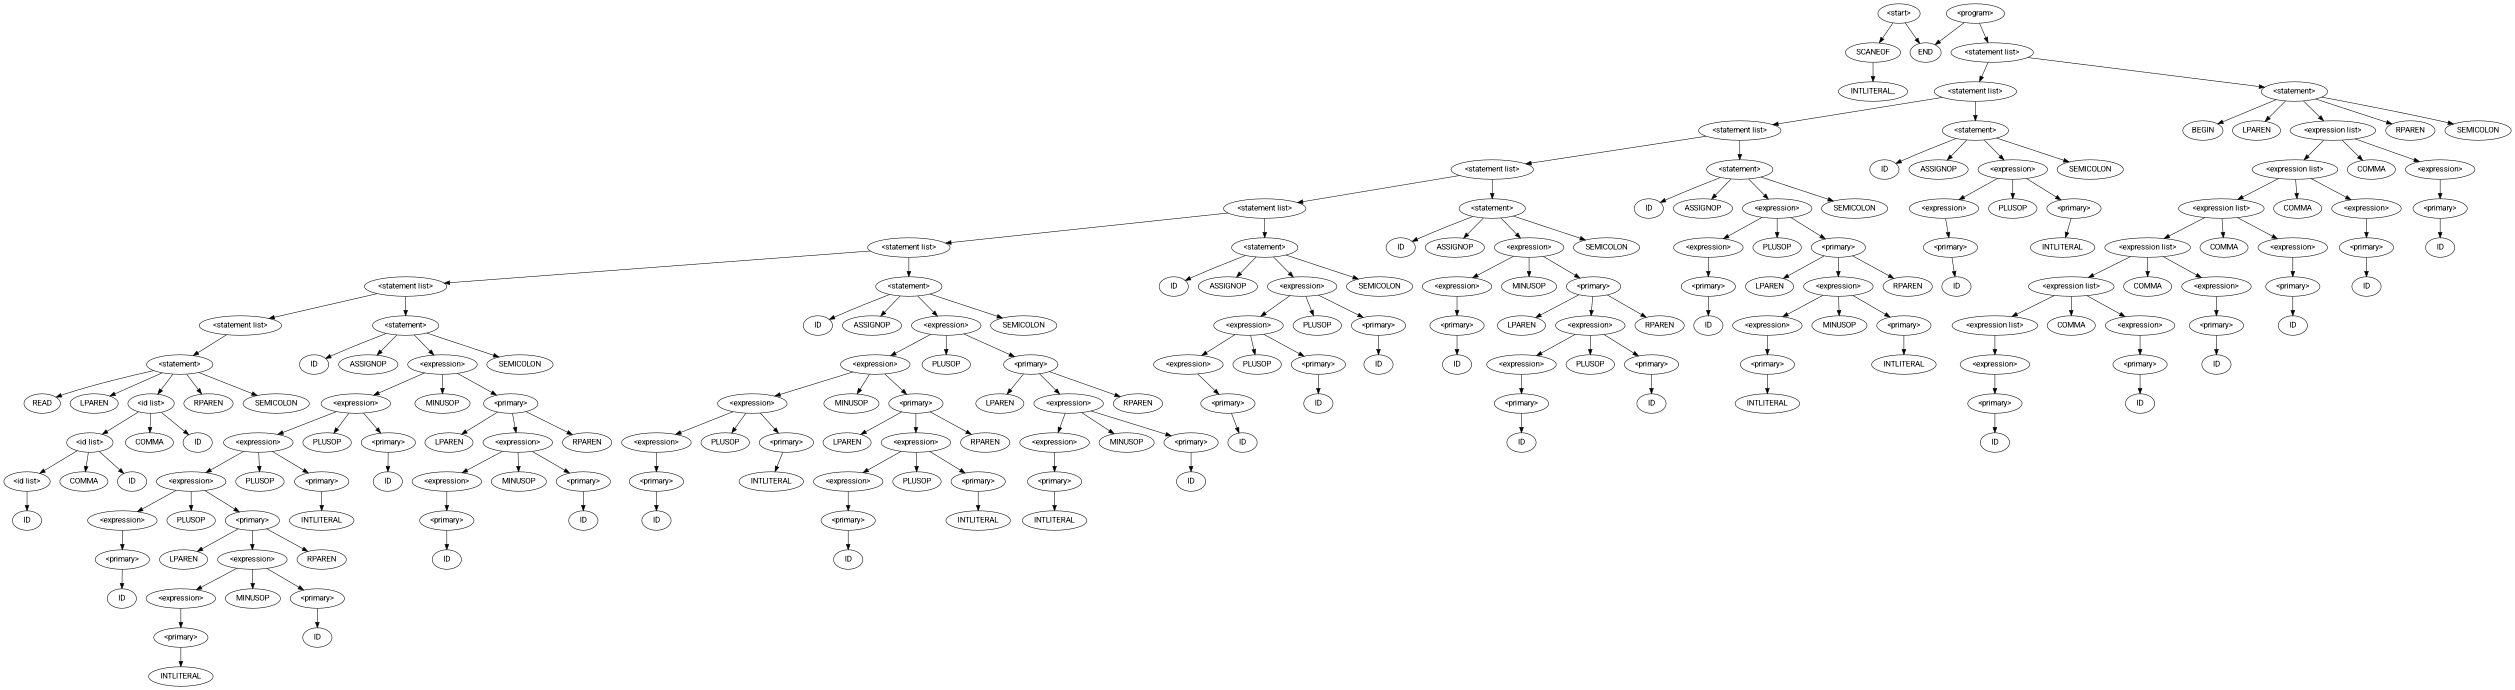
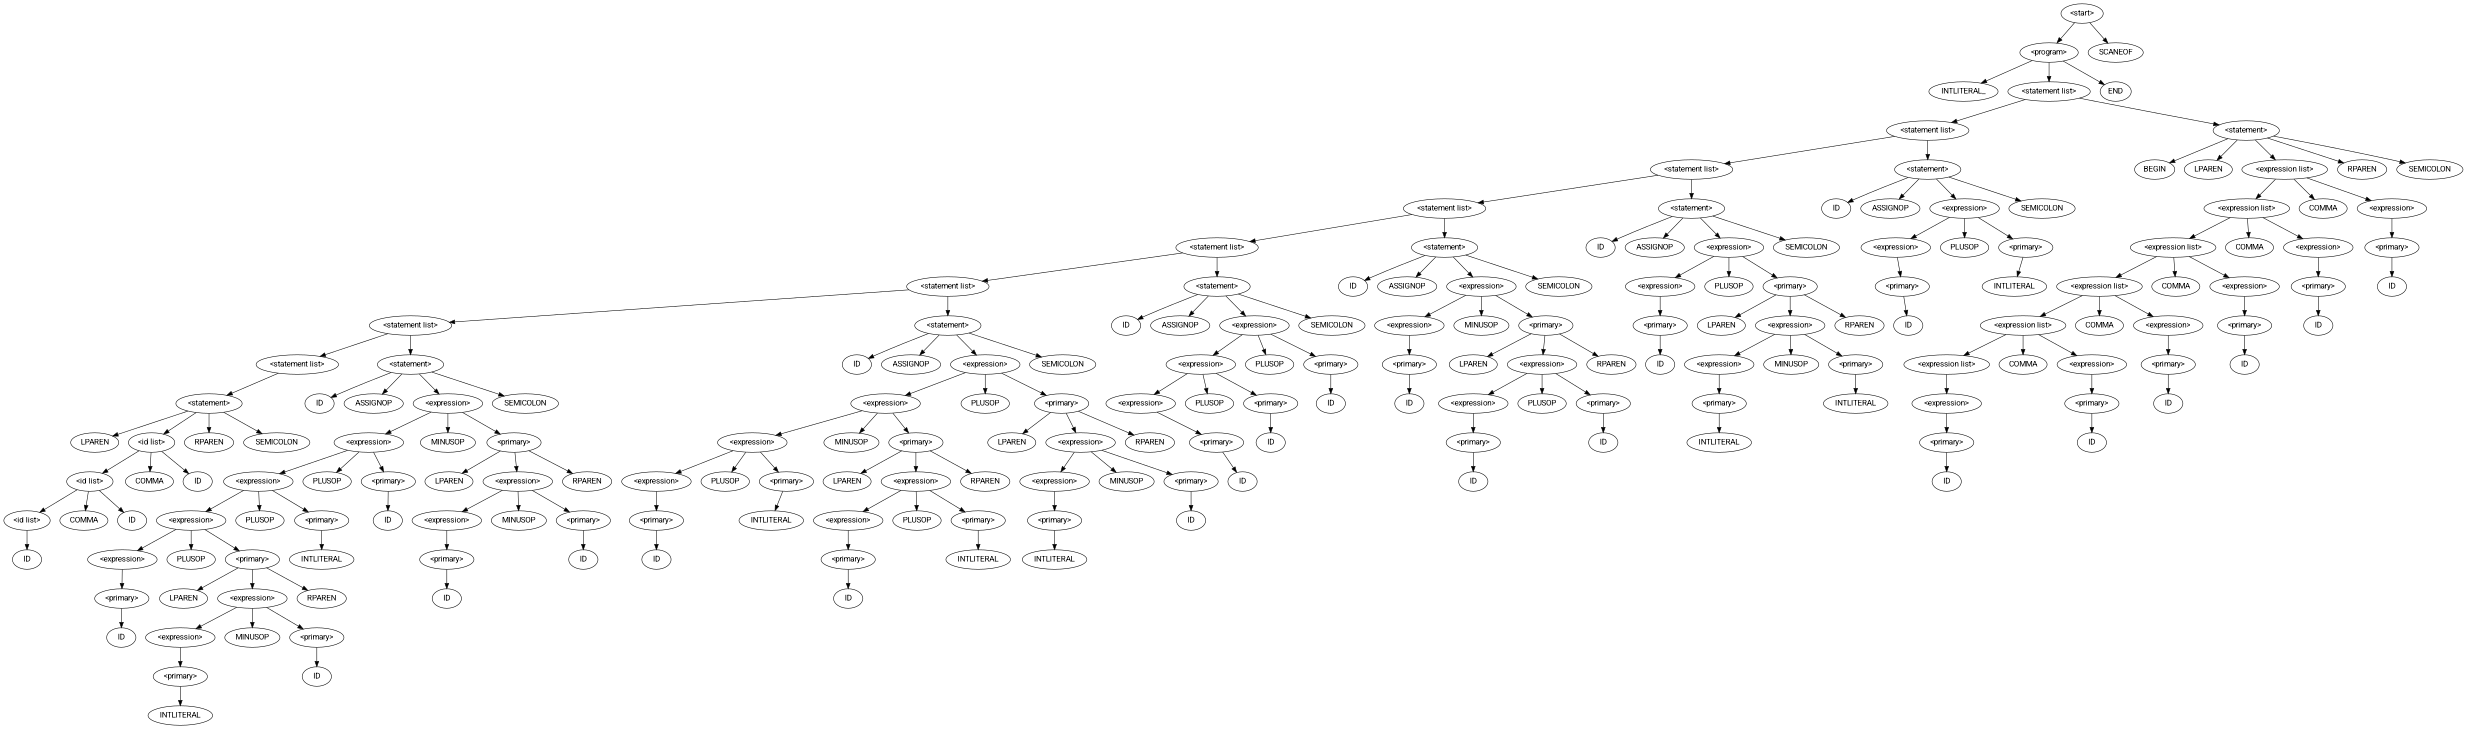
(1911, 31) -> (2068, 31)
(1873, 69) -> (2009, 71)
(42, 404) -> none
